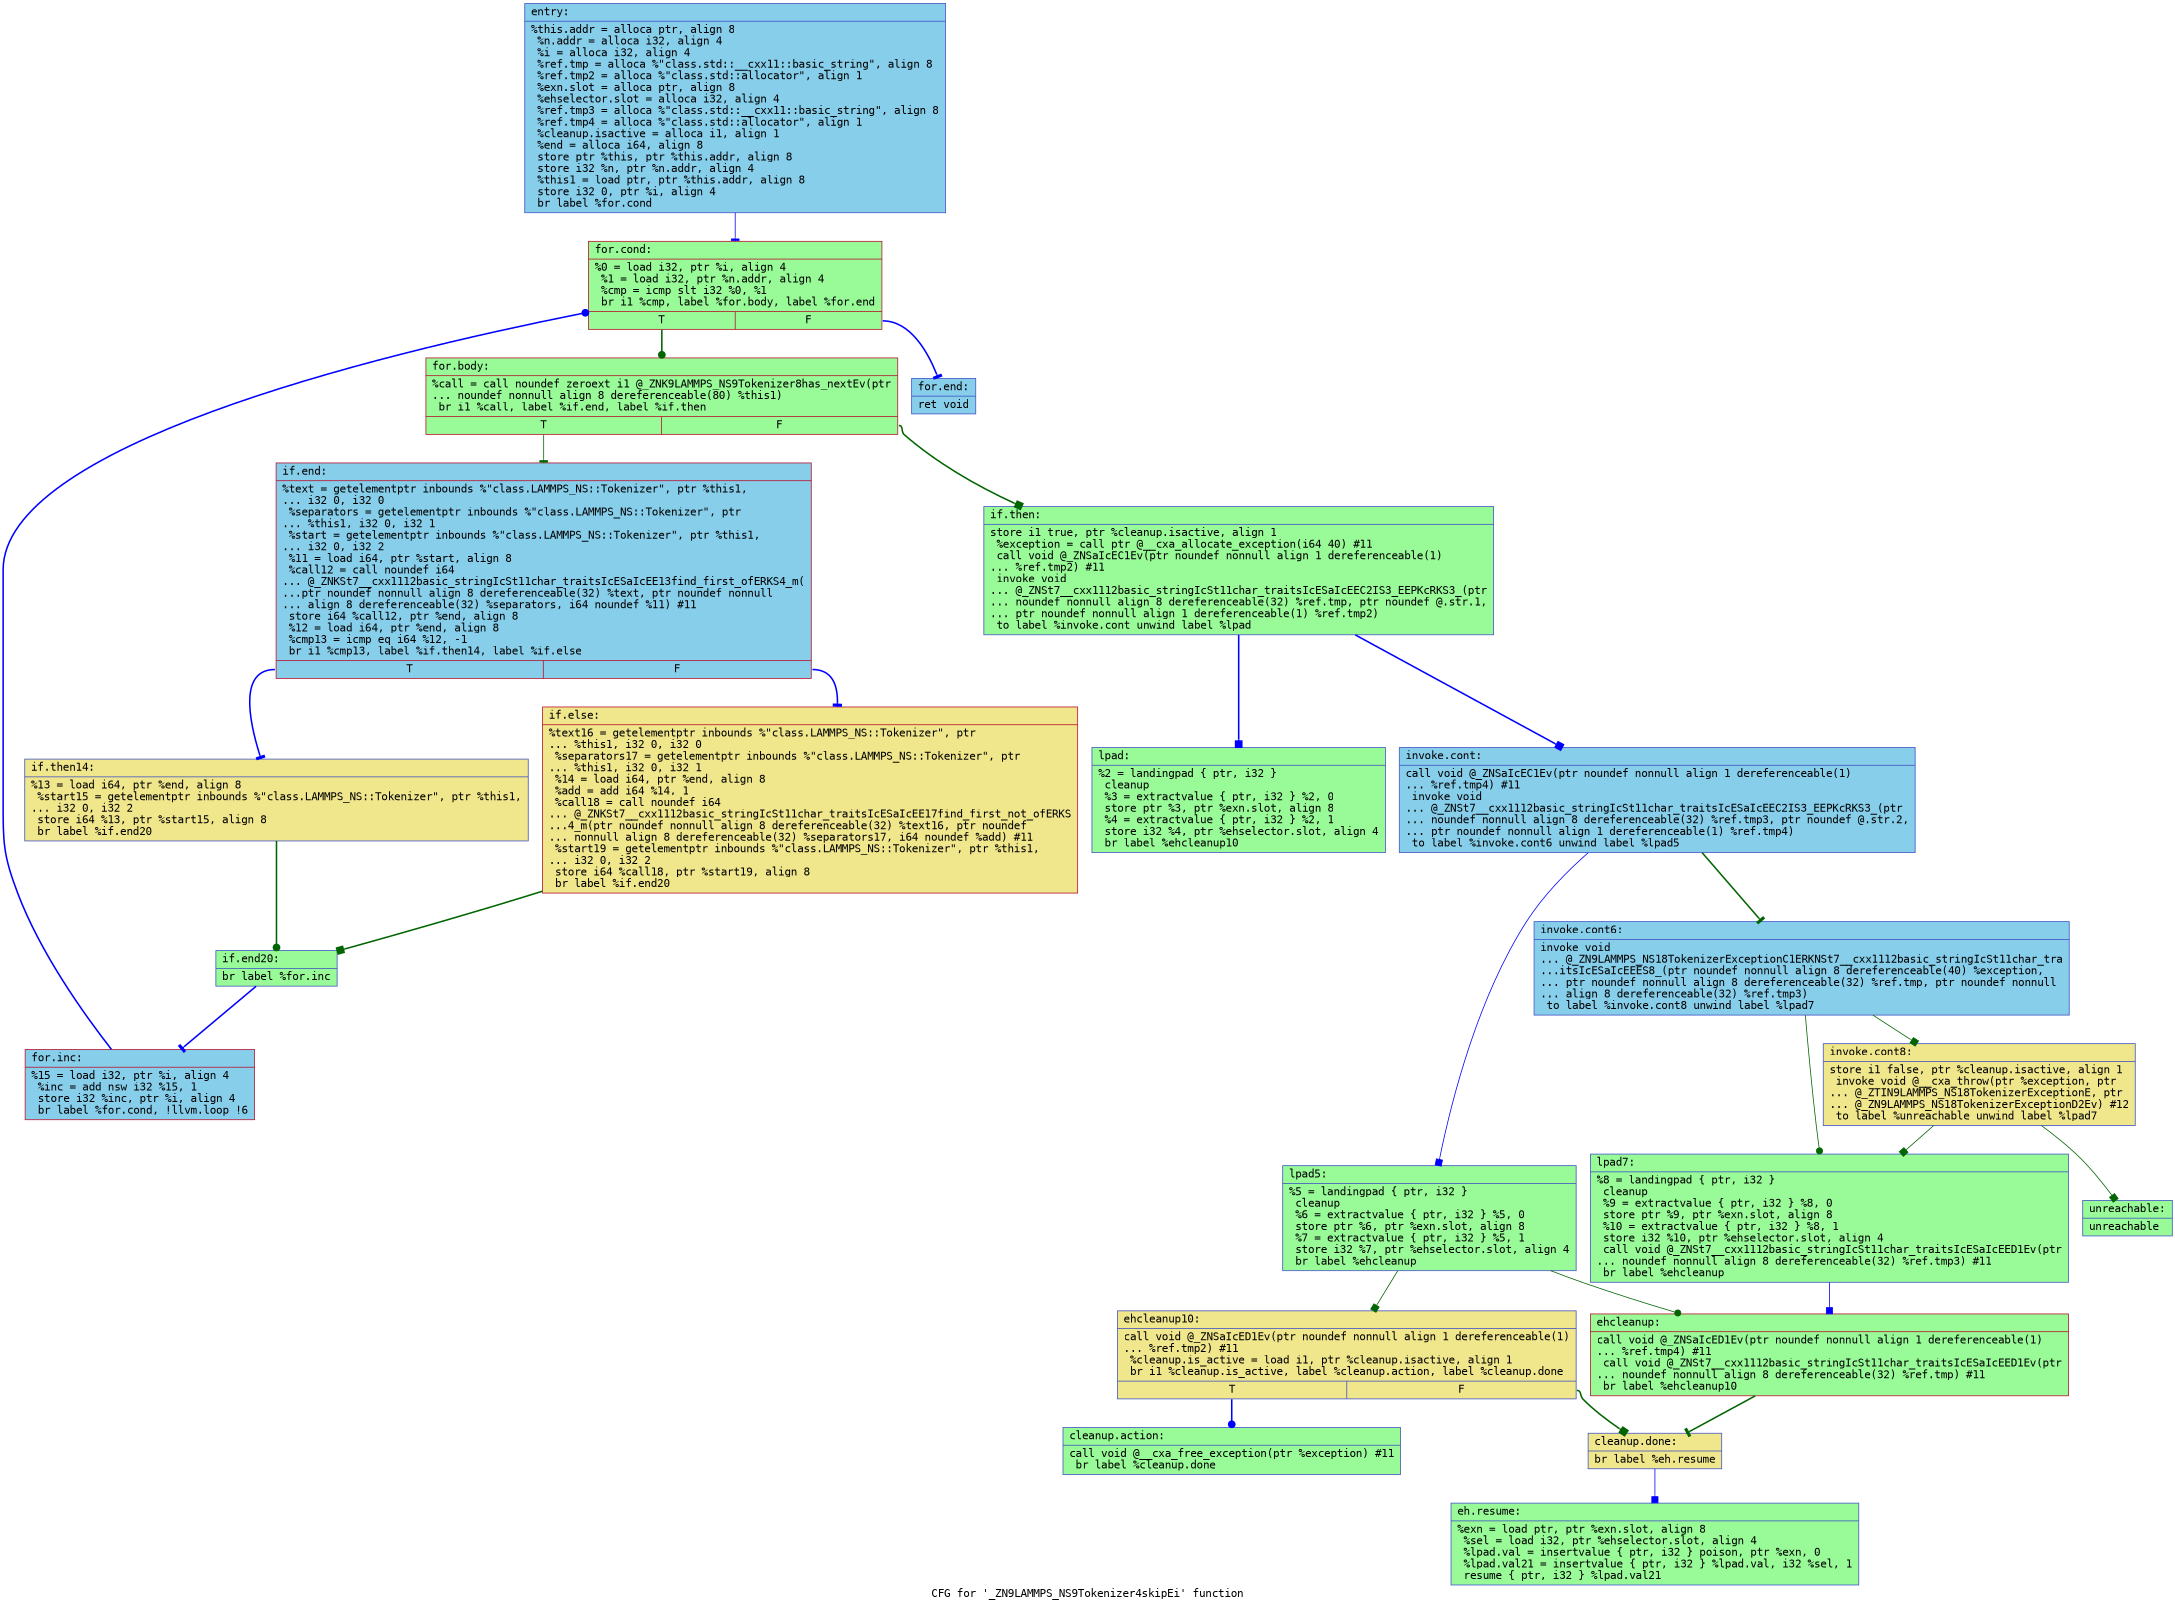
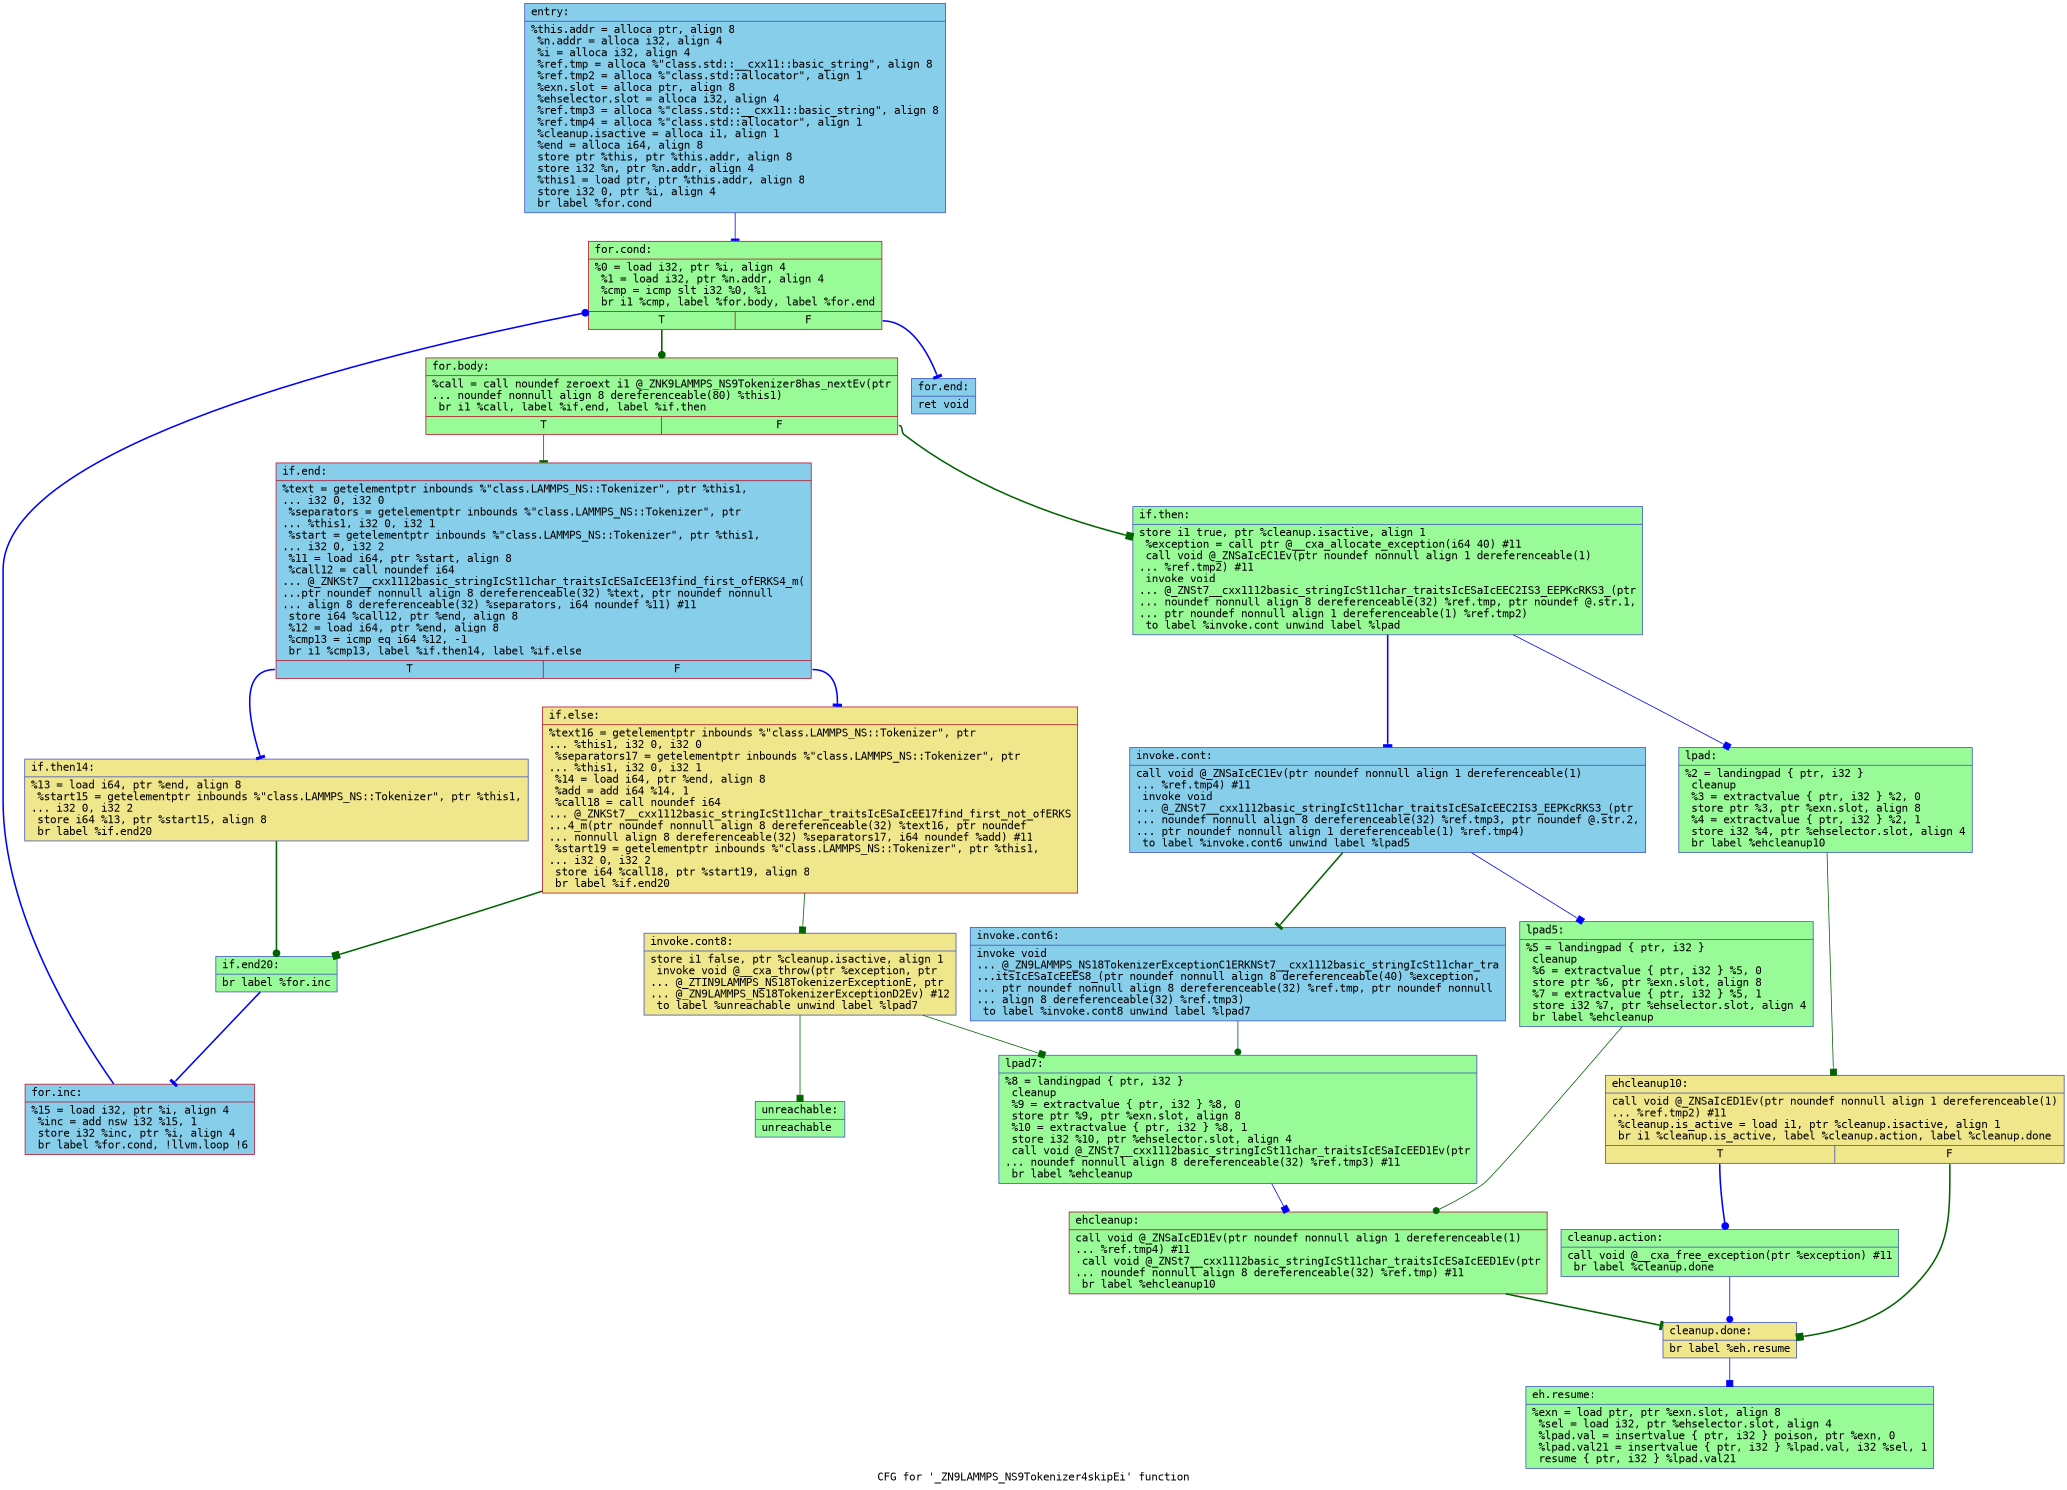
(1239, 687) -> (1618, 689)
(1455, 689) -> (1388, 689)
(1892, 1027) -> (804, 909)
(1388, 1287) -> (1830, 960)
none -> (1730, 1296)
